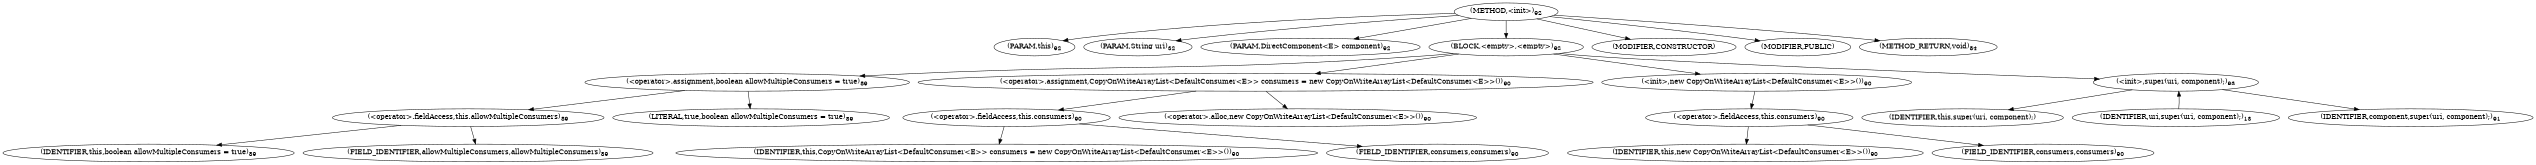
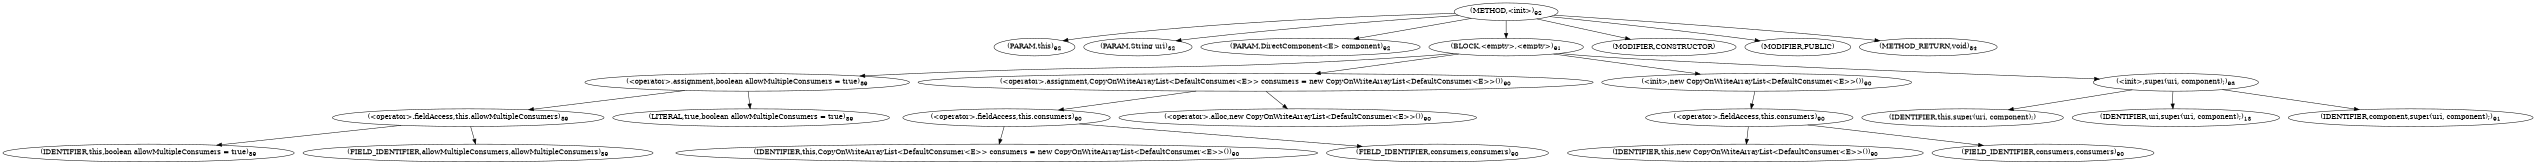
(1558, 46) -> (1558, 46)
(2179, 103) -> (2173, 98)
